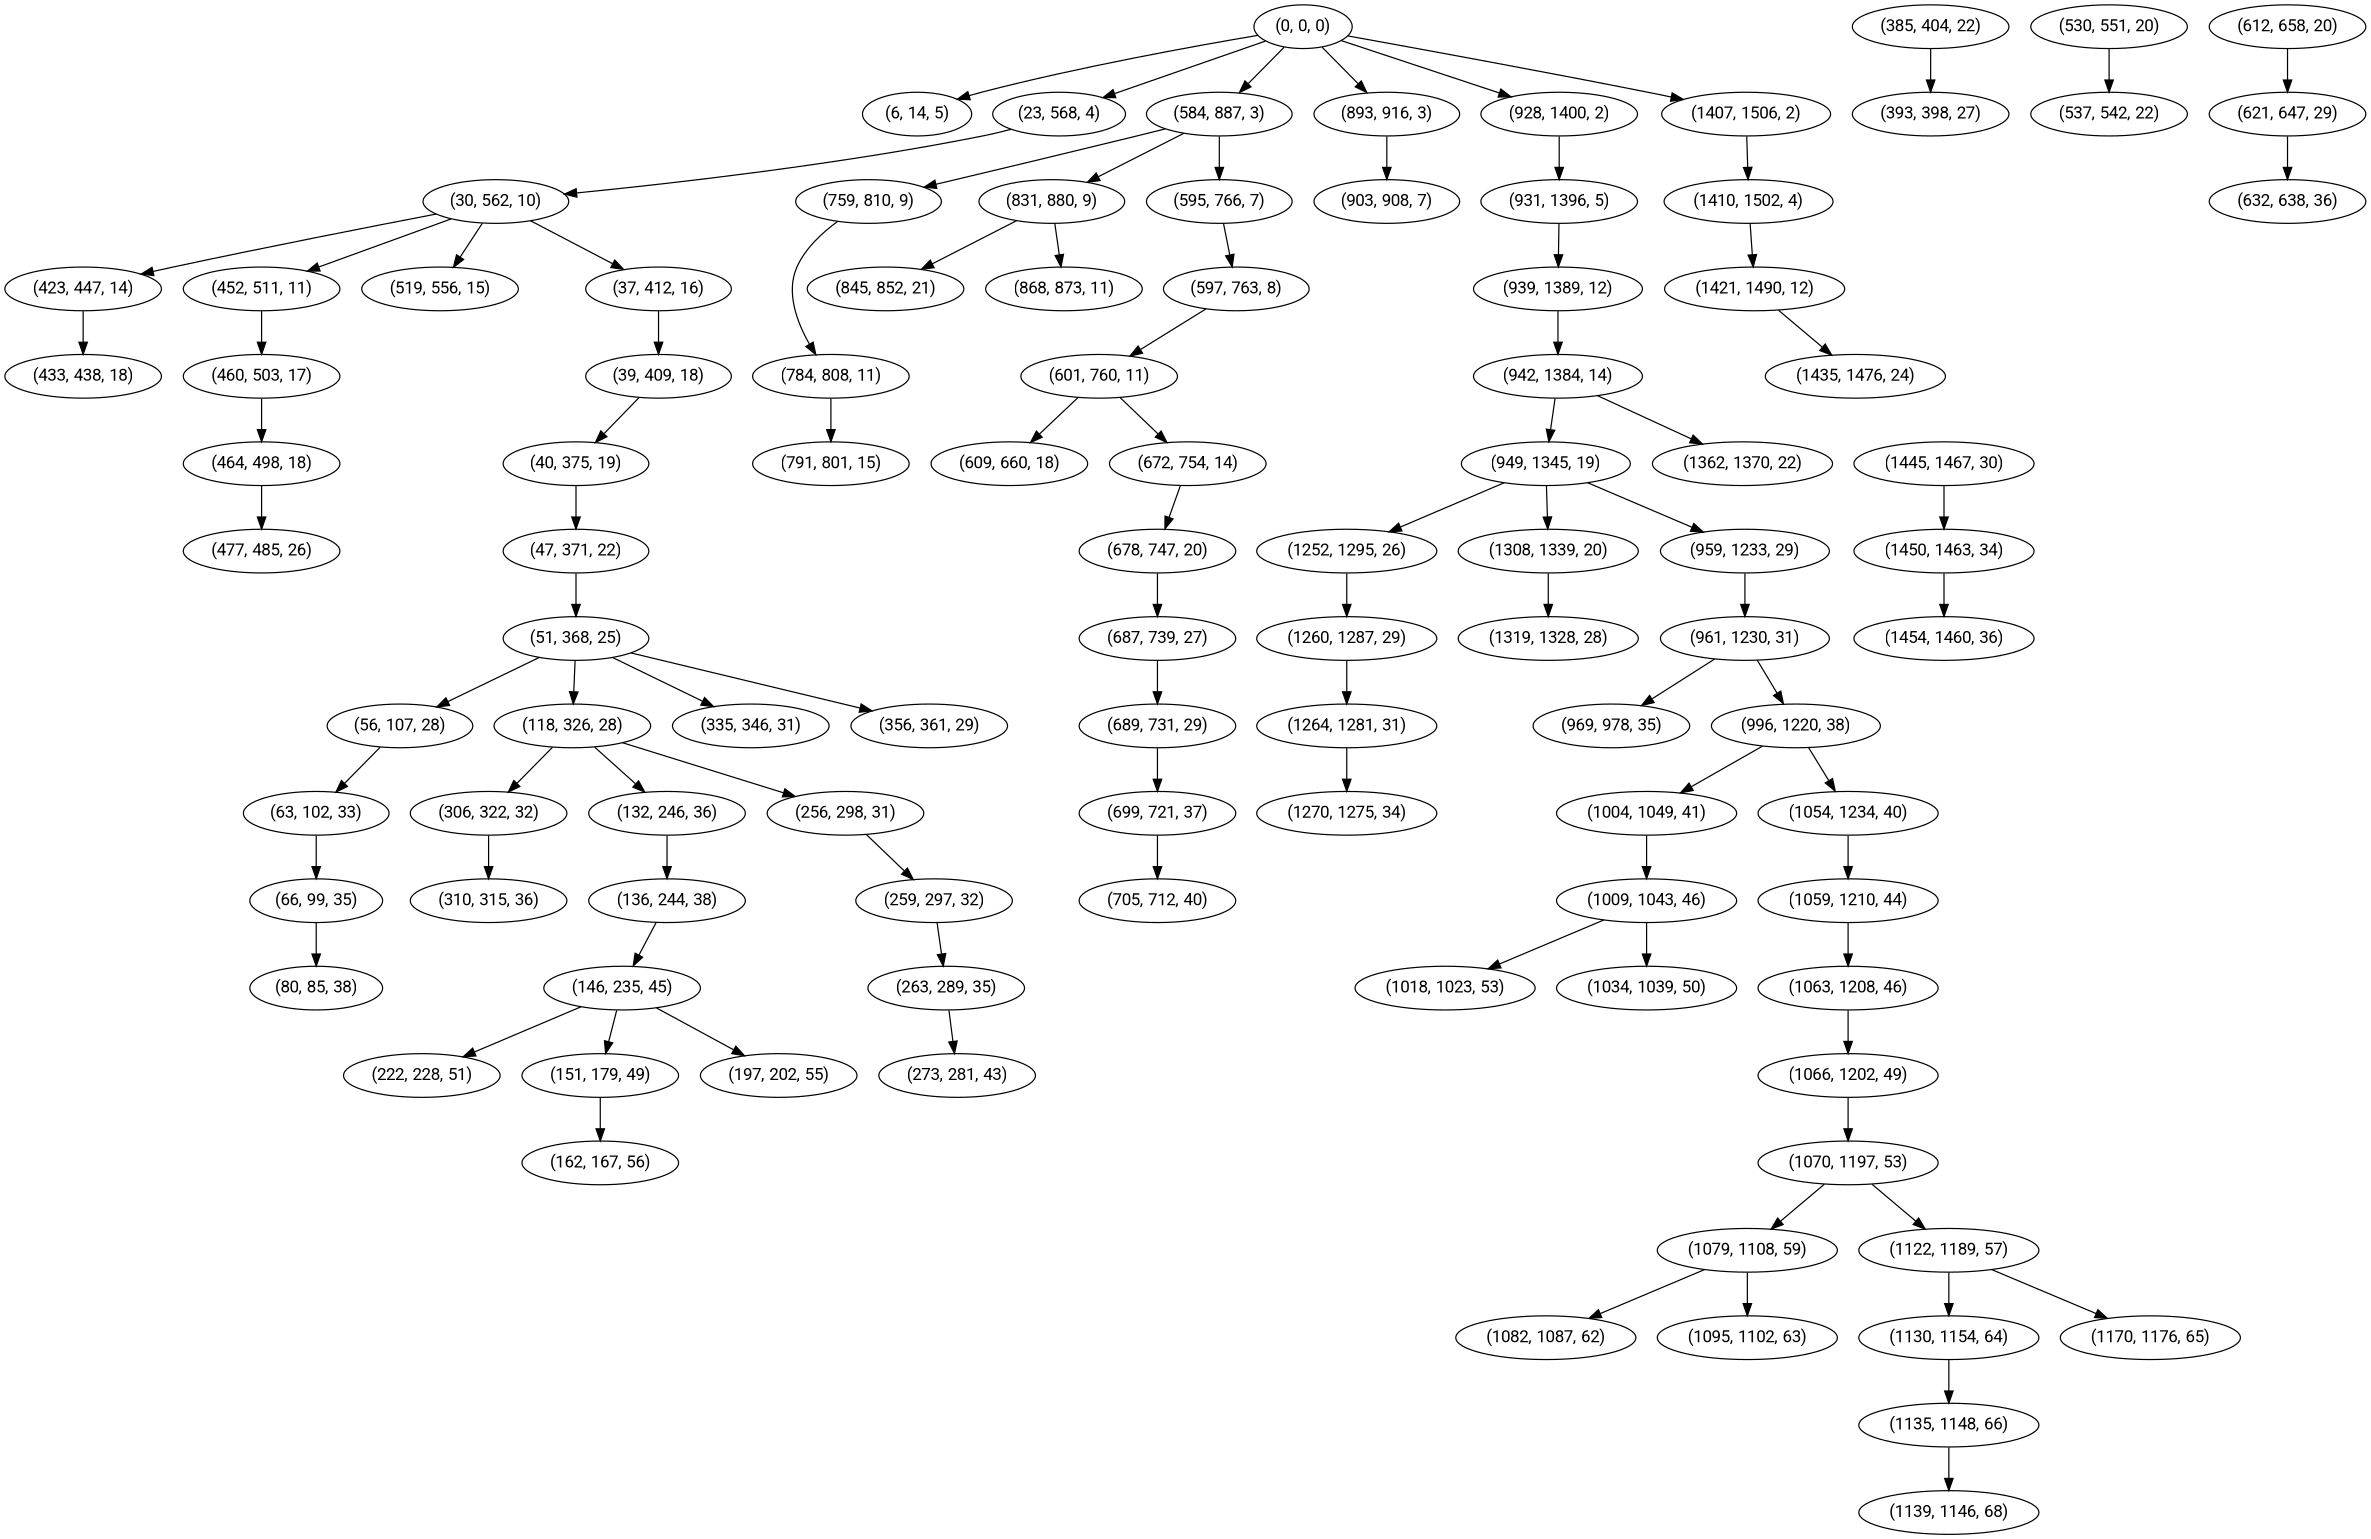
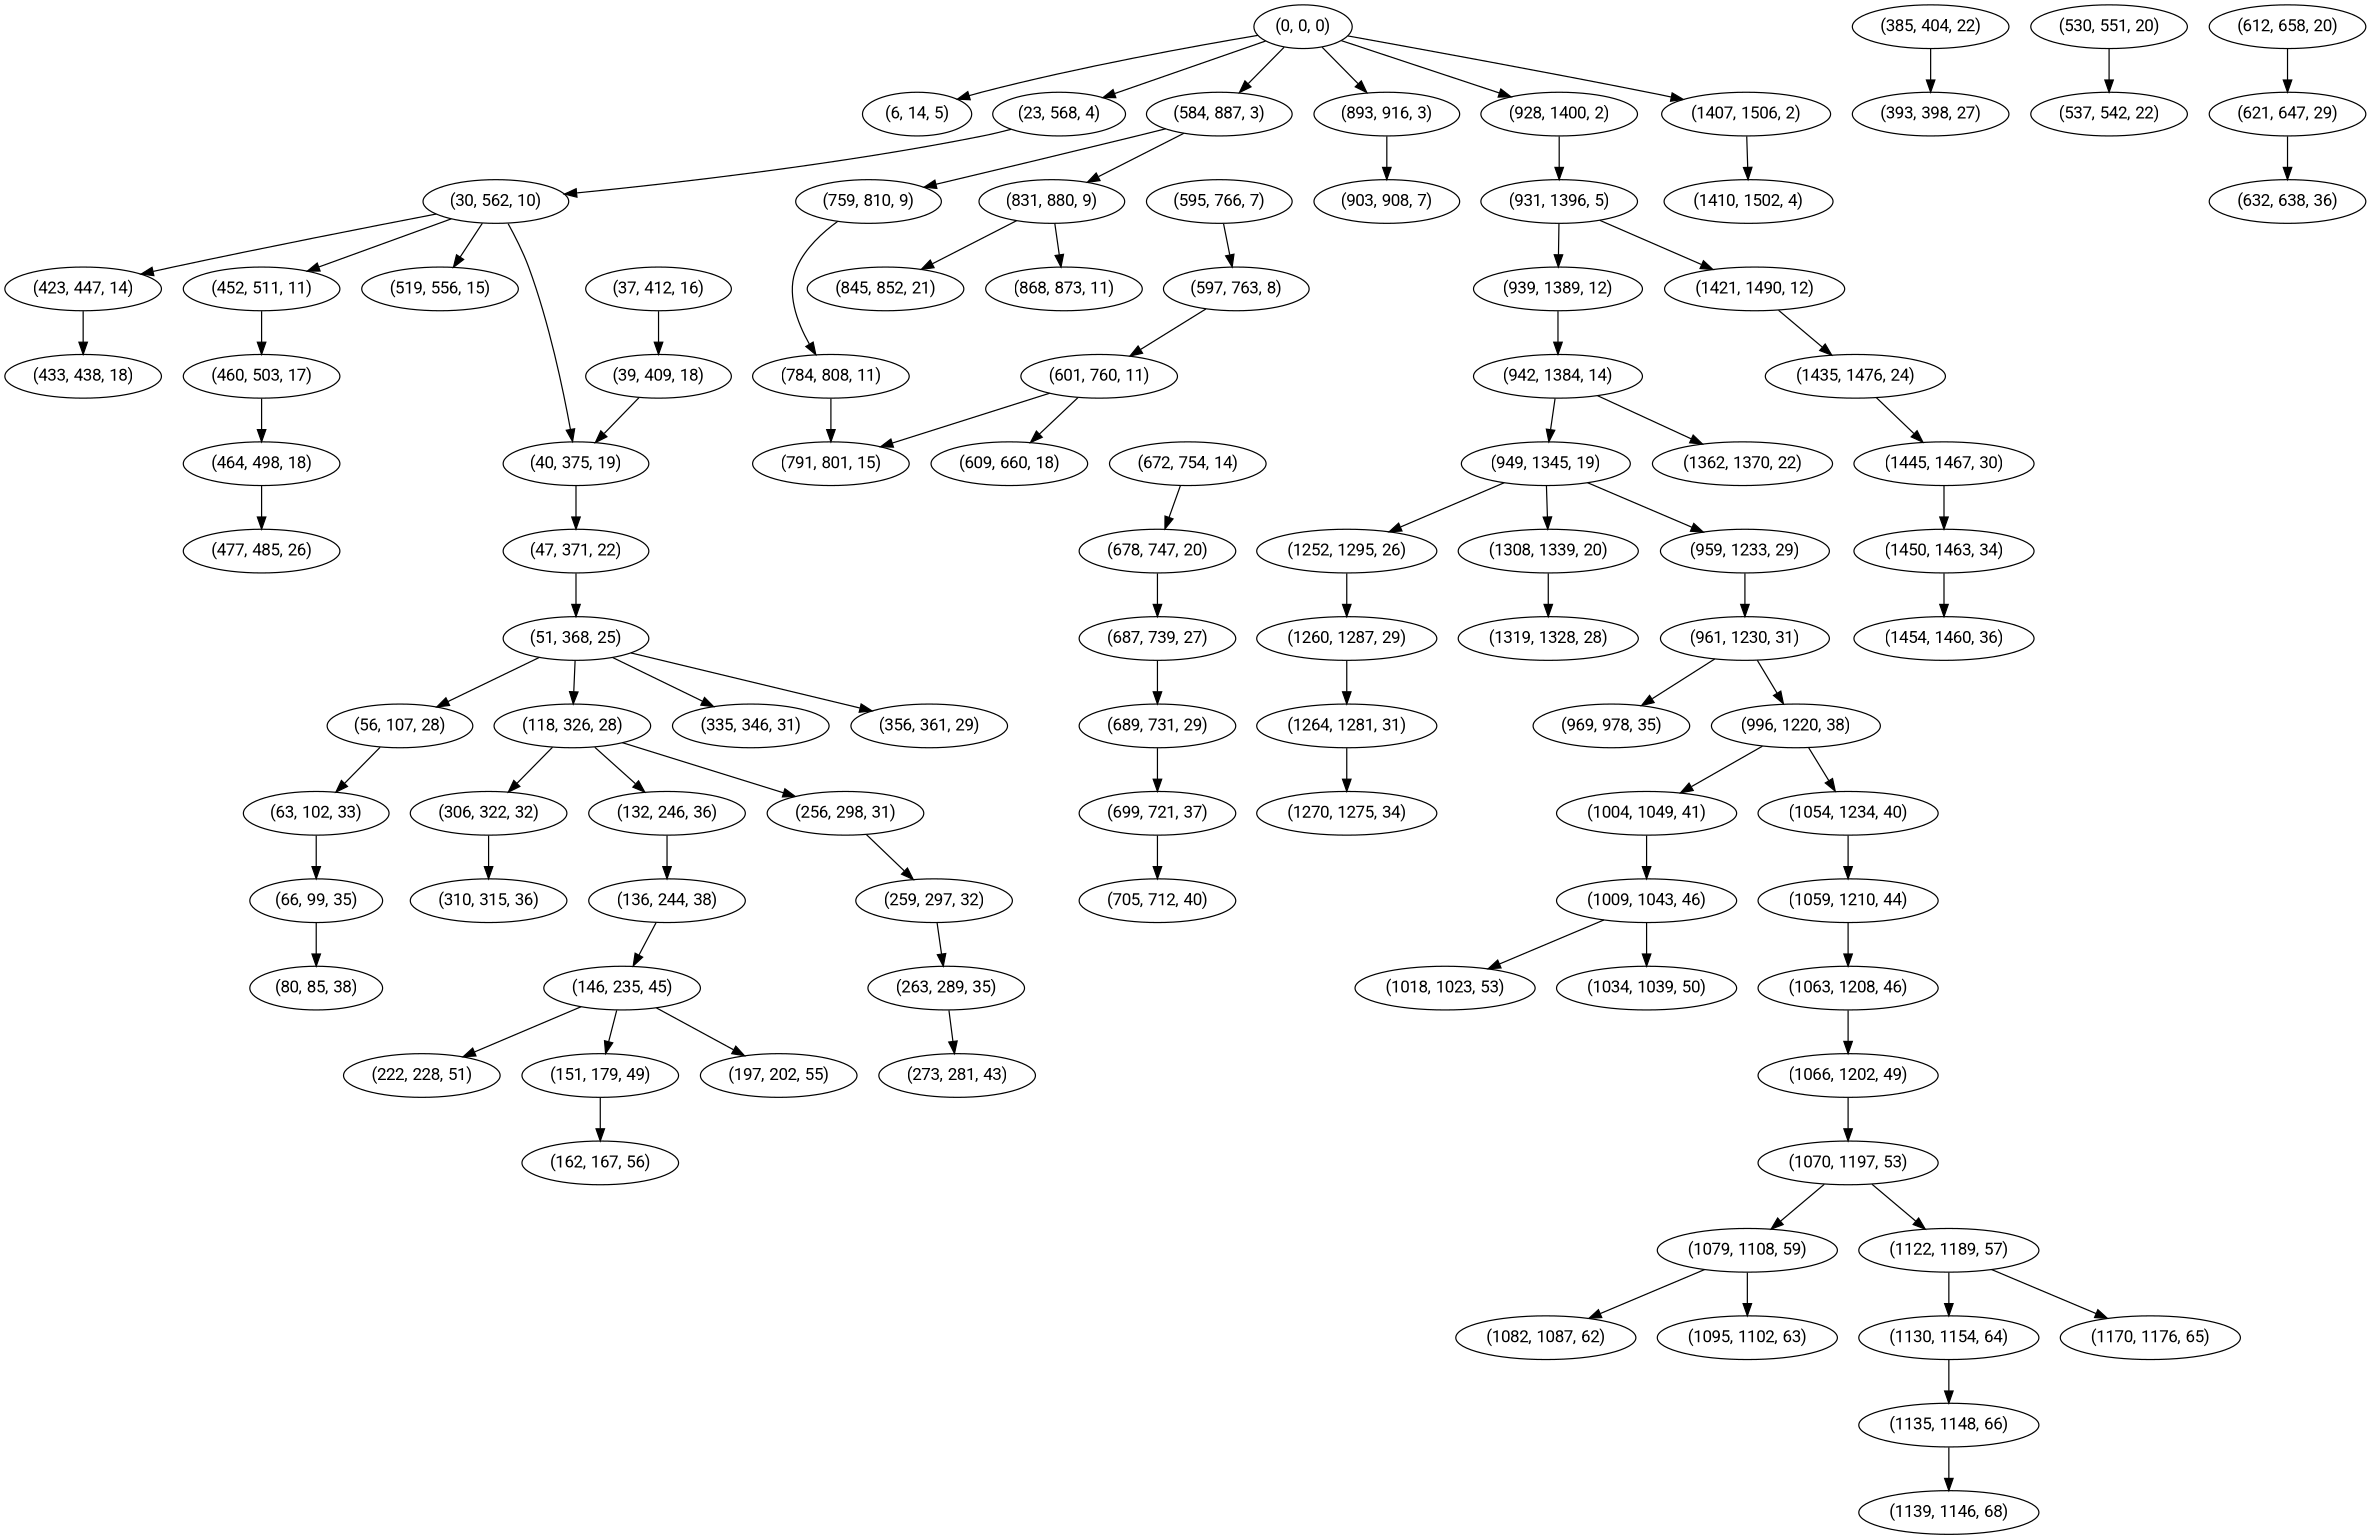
(1219, 152) -> none
(1751, 239) -> (1651, 242)
(572, 242) -> (547, 324)
(1139, 416) -> (971, 418)
none -> (1895, 416)
